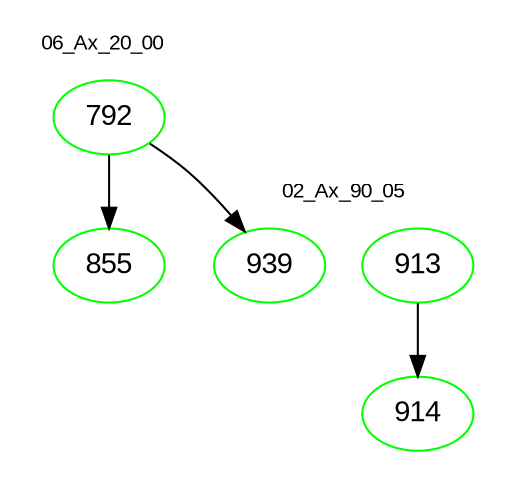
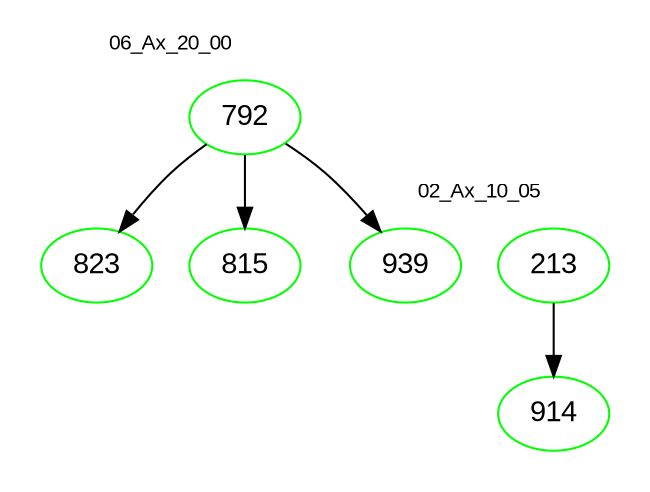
(344, 192) -> (480, 192)
none -> (97, 266)
(109, 266) -> (245, 266)
(418, 266) -> (554, 266)
